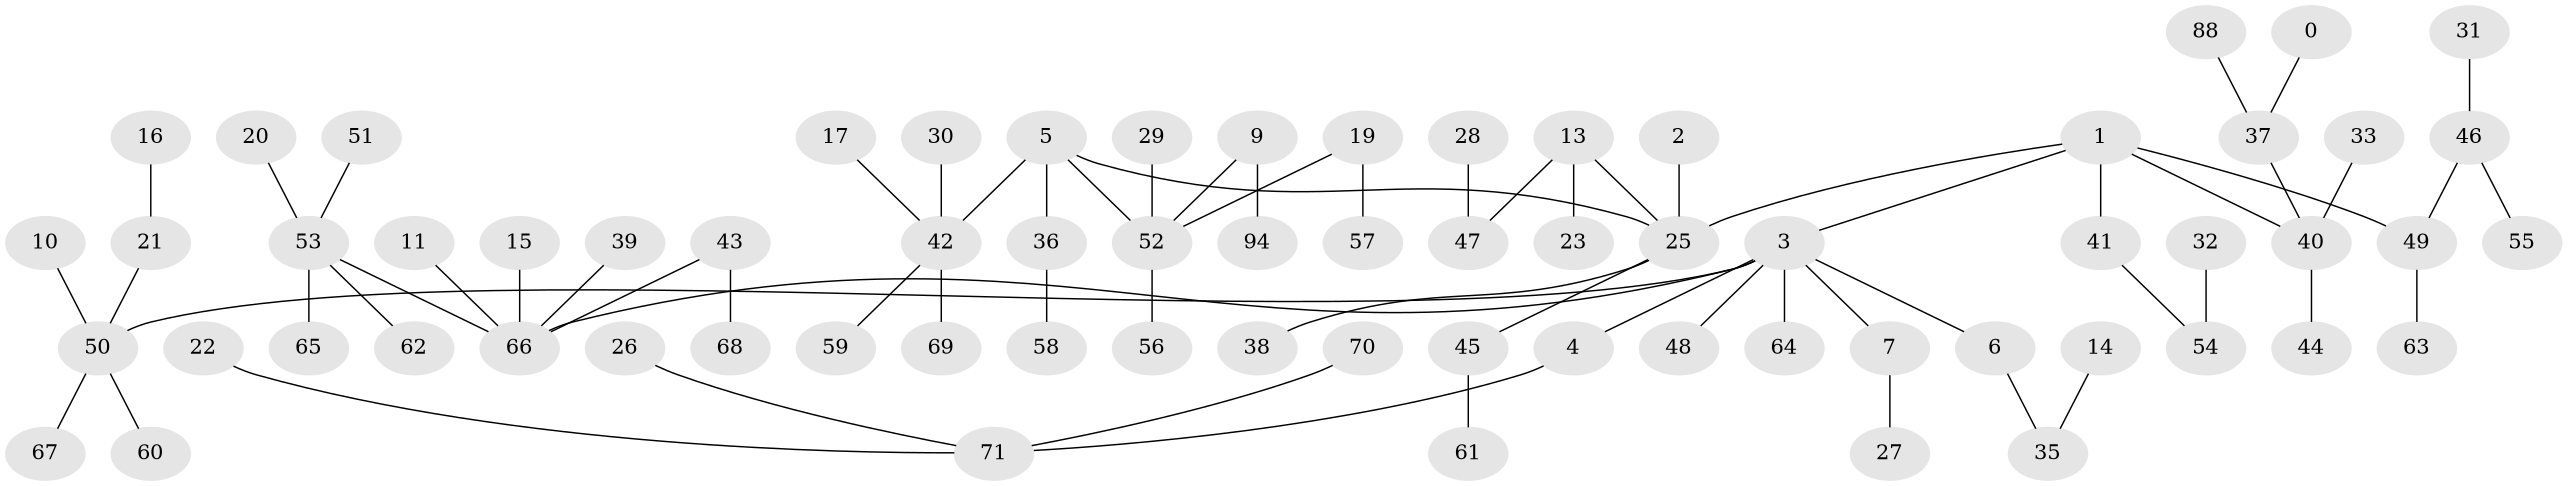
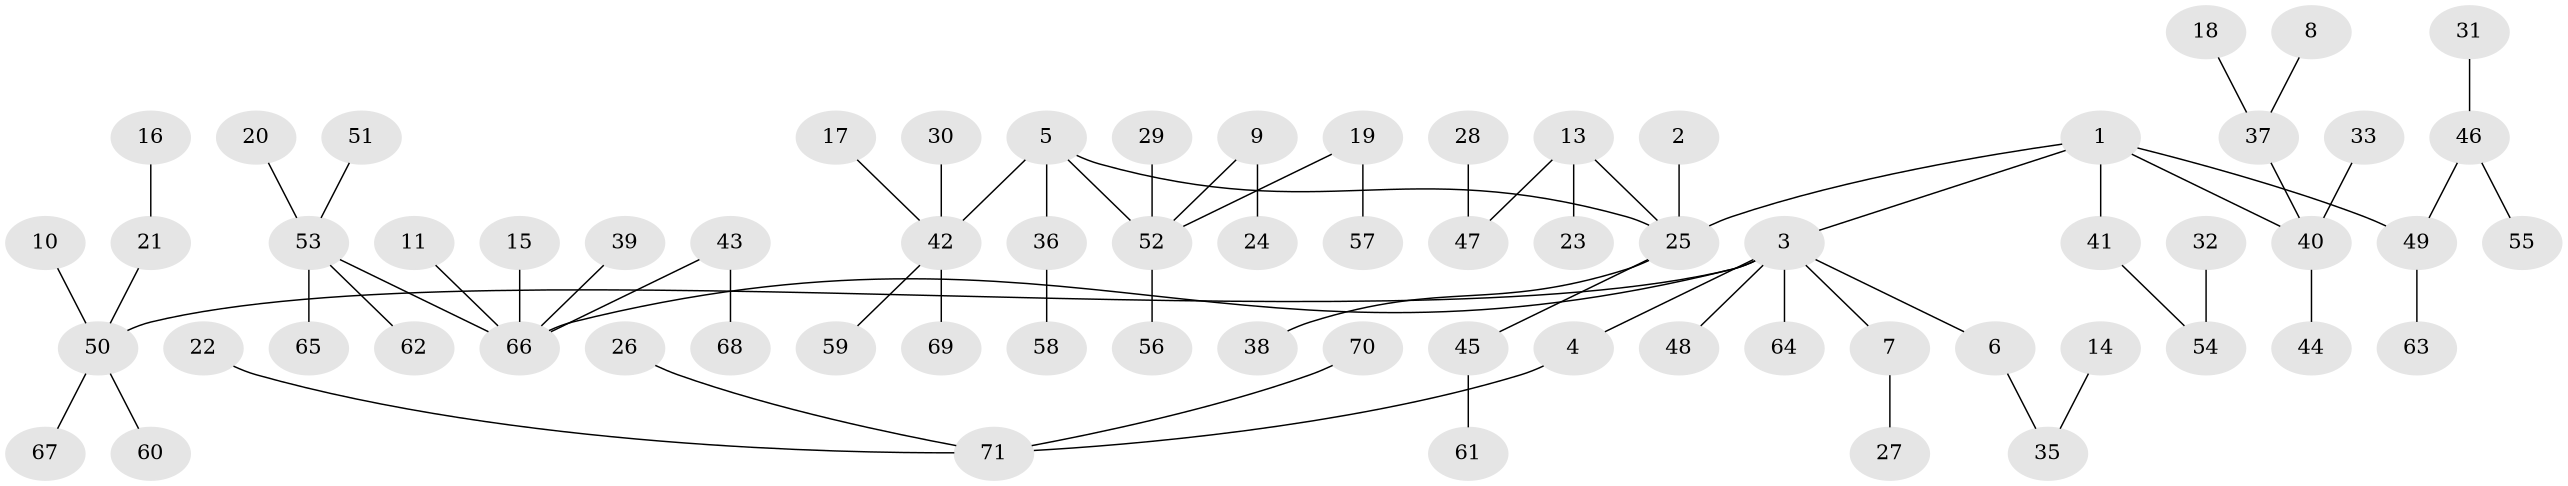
(2206, 32) -> (2206, 32)
(2311, 32) -> (2311, 32)
(1257, 243) -> (1257, 243)
